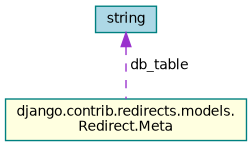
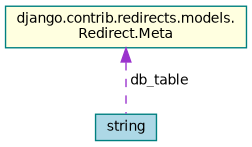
(126, 73) -> (126, 88)
